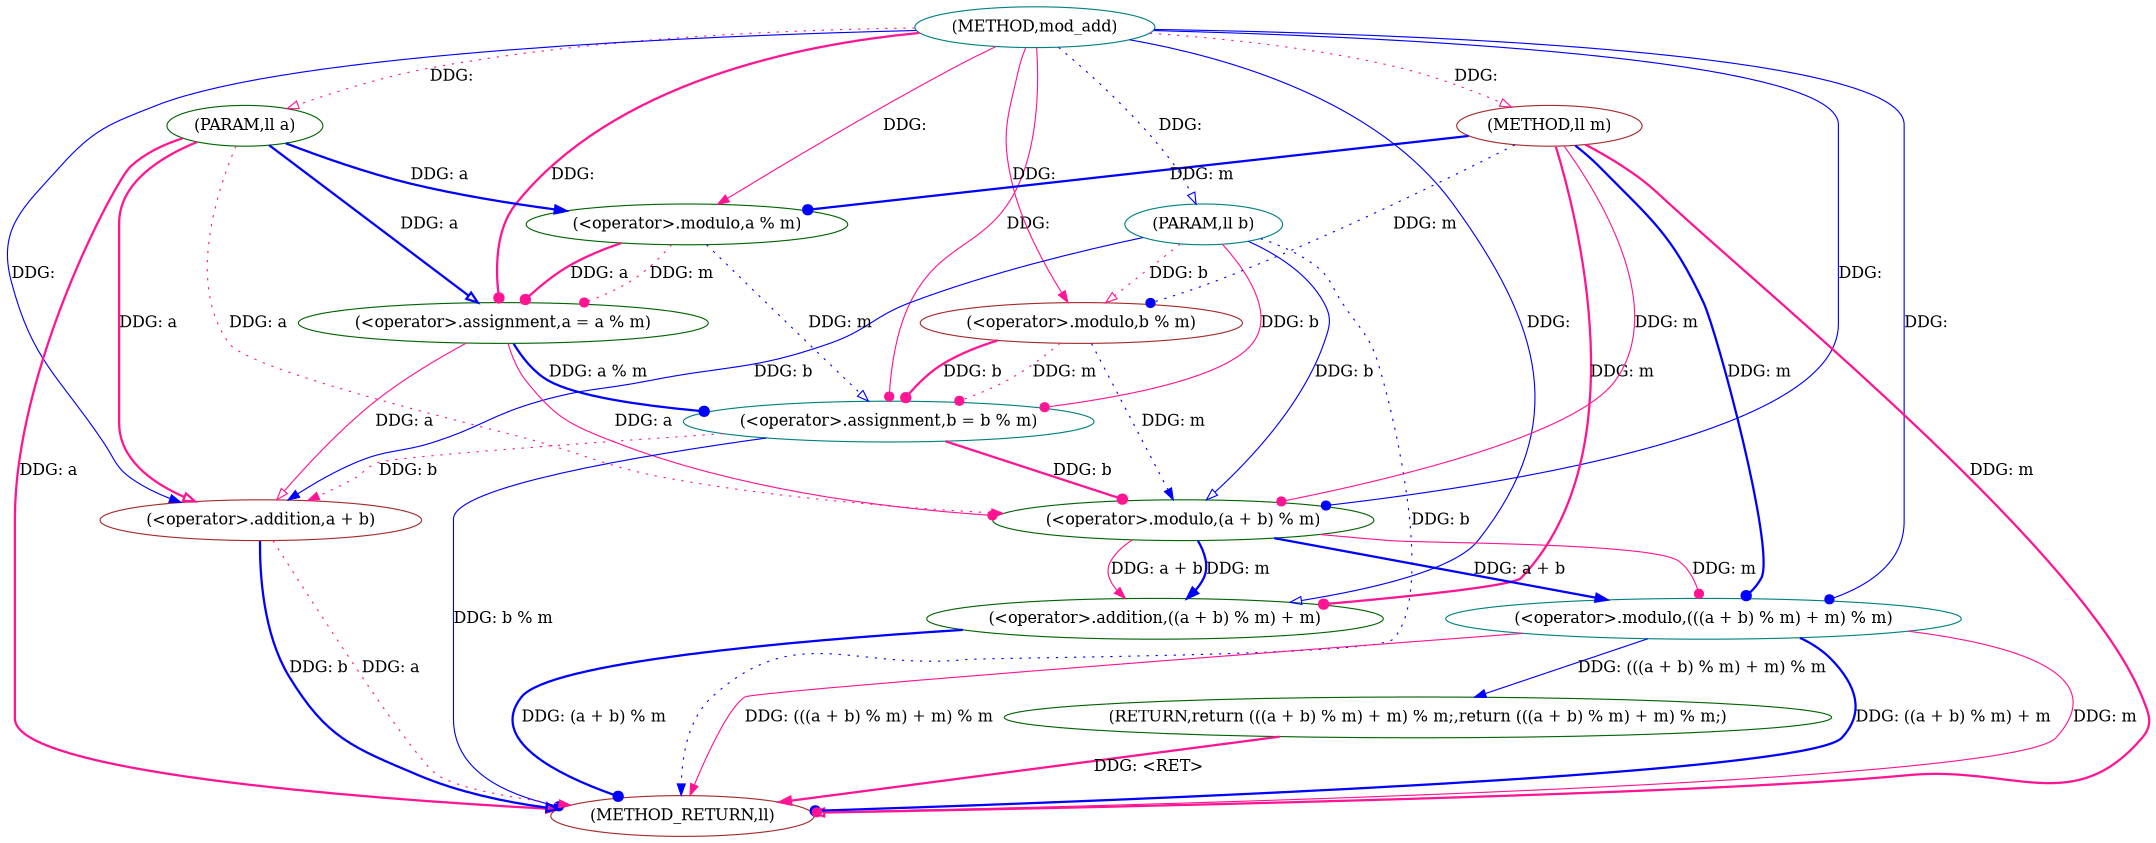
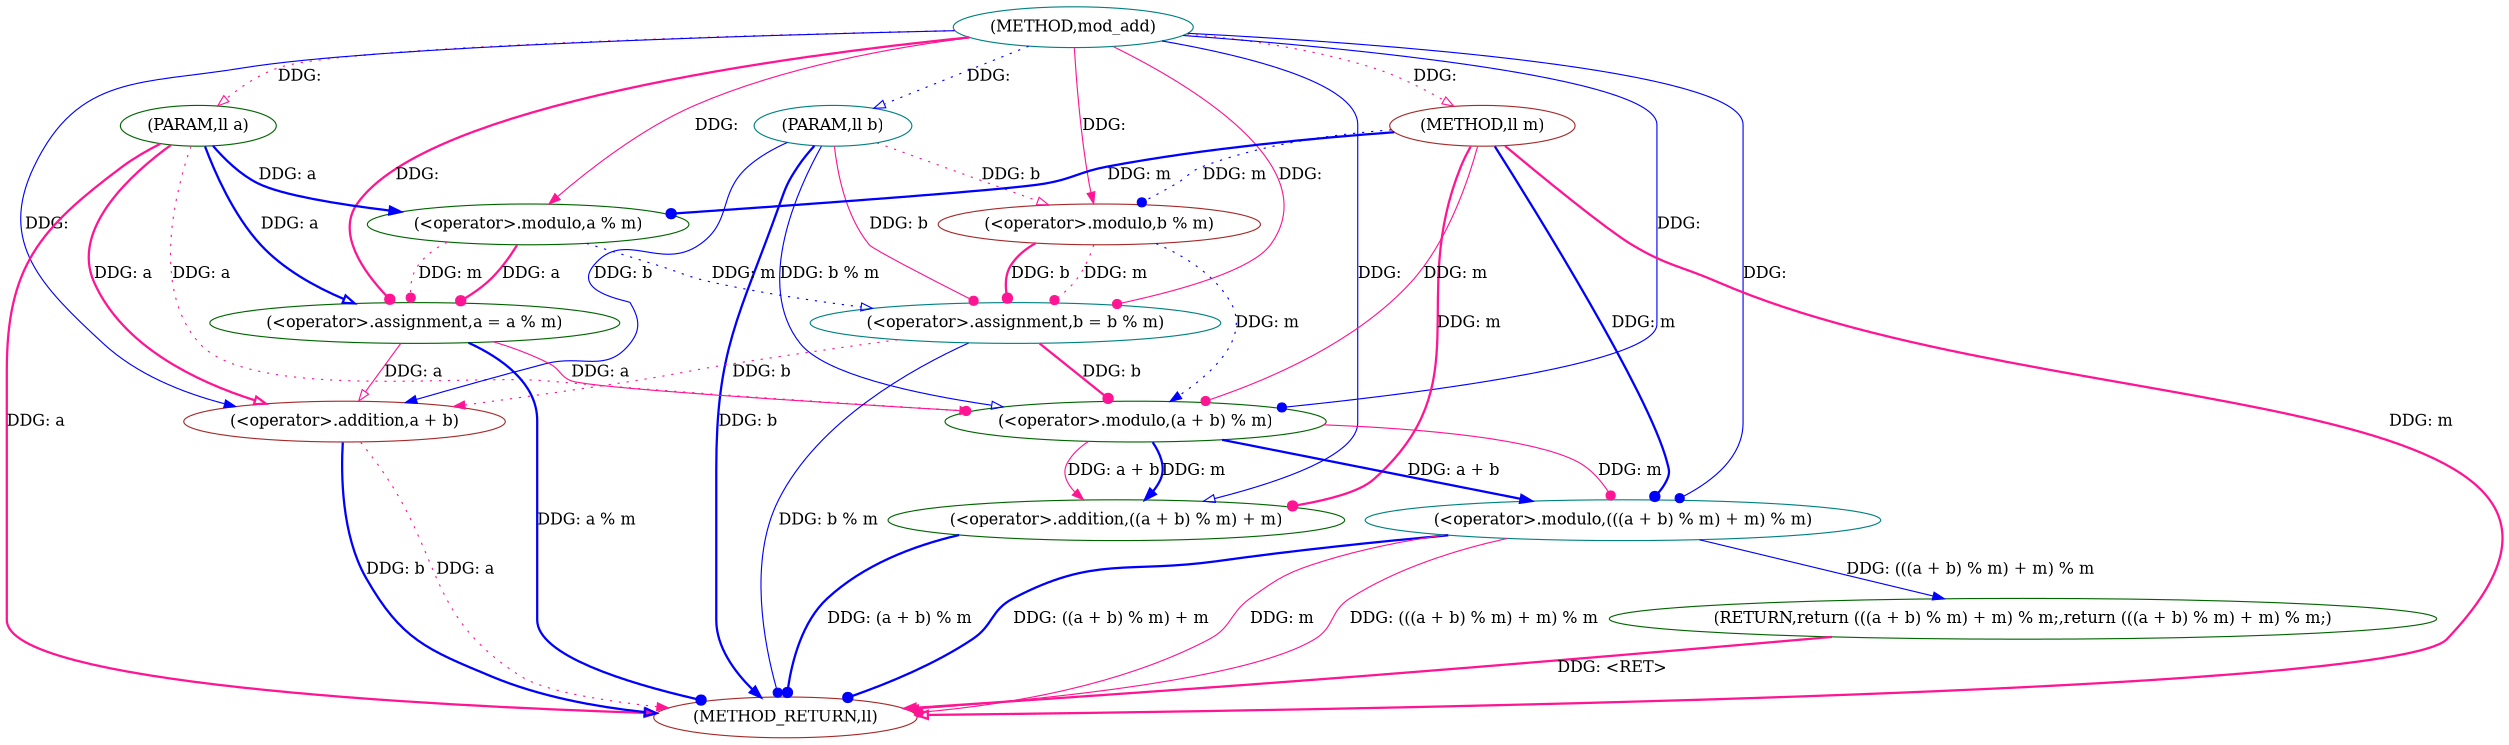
(1344, 372) -> (830, 274)
(597, 397) -> (537, 558)
(1106, 657) -> (719, 413)
